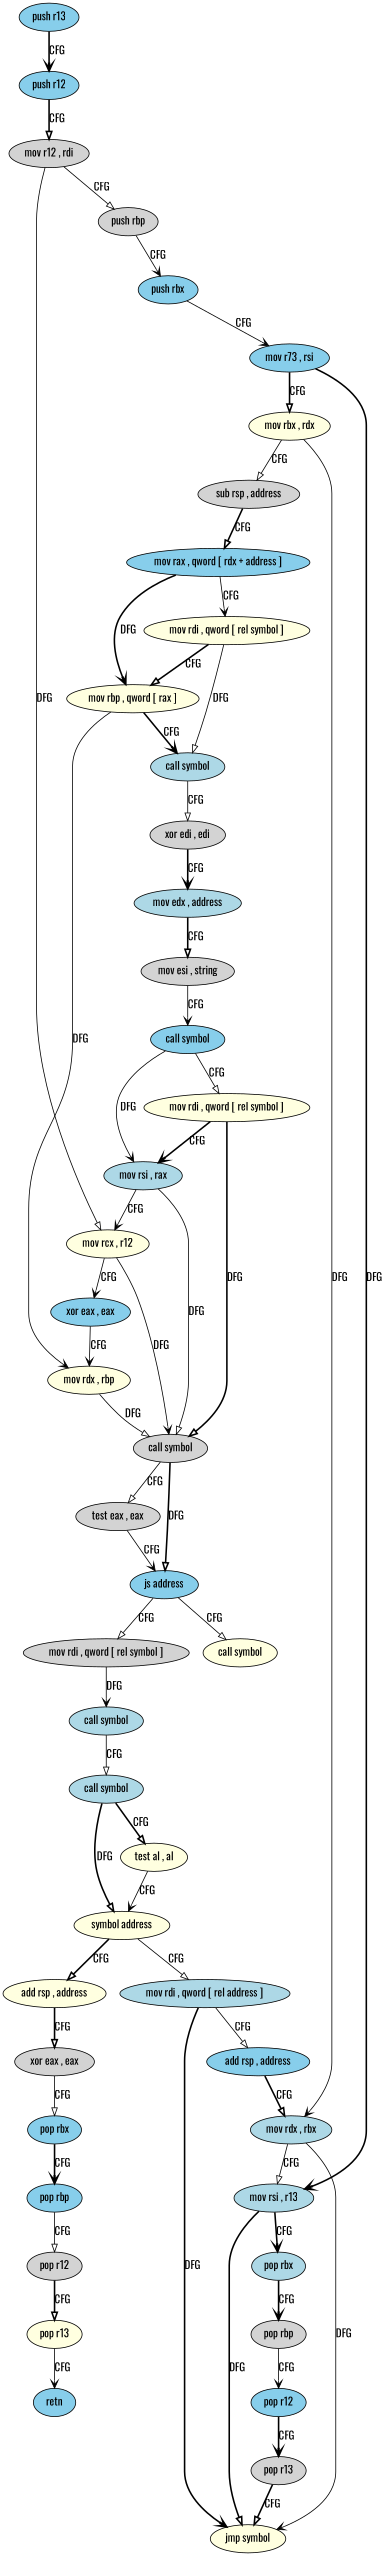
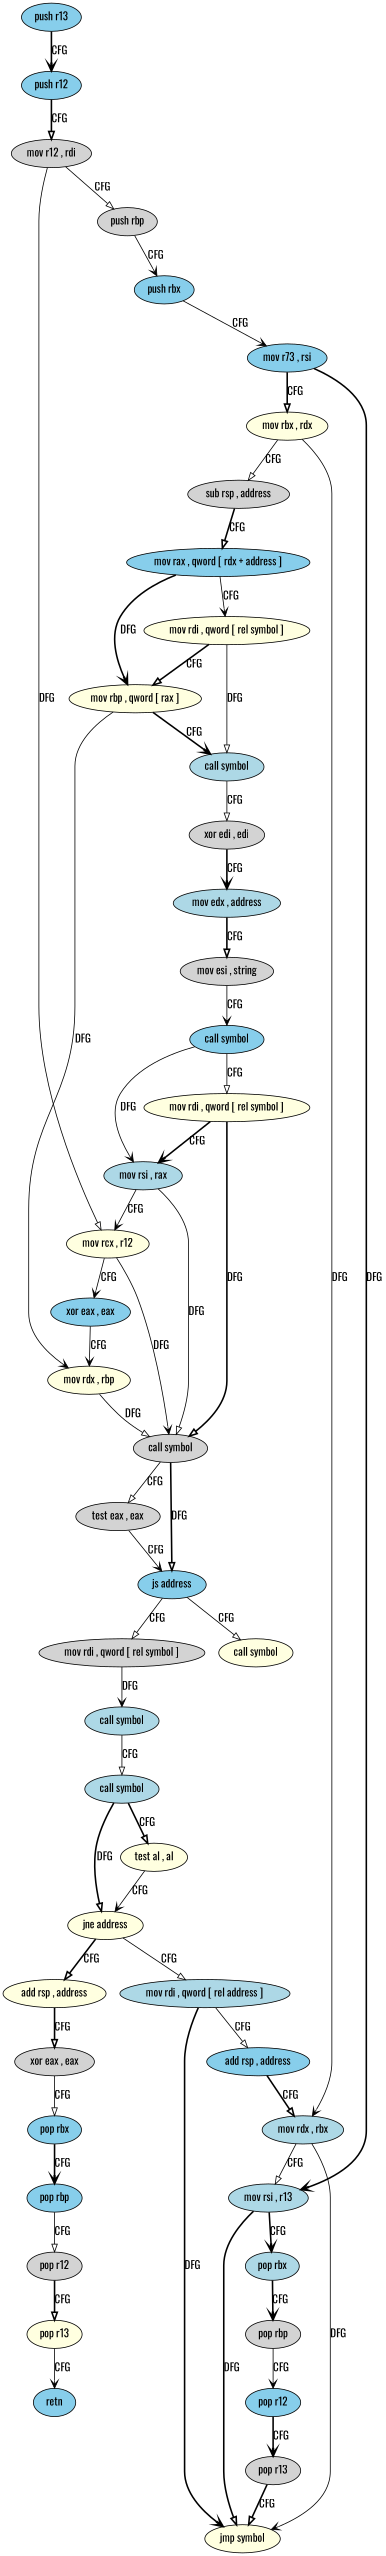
(122, 1925) -> (105, 1925)
